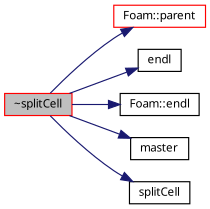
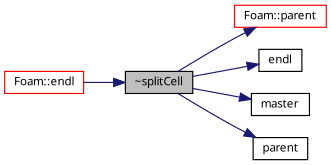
(38, 104) -> (159, 82)
(90, 104) -> (99, 82)
(160, 104) -> (44, 82)
(160, 193) -> (280, 149)
